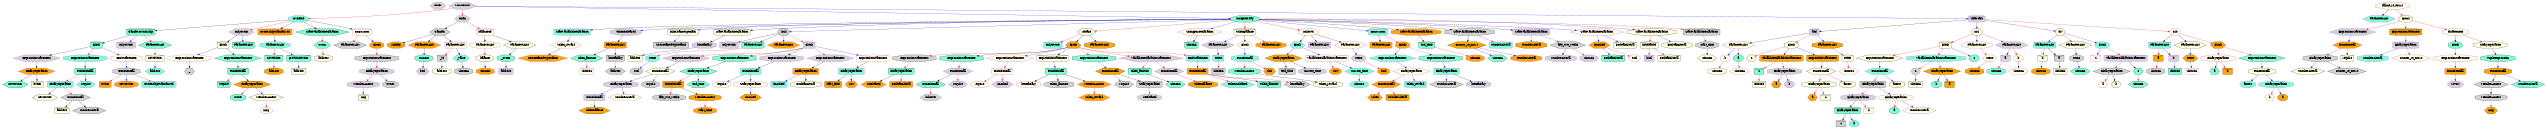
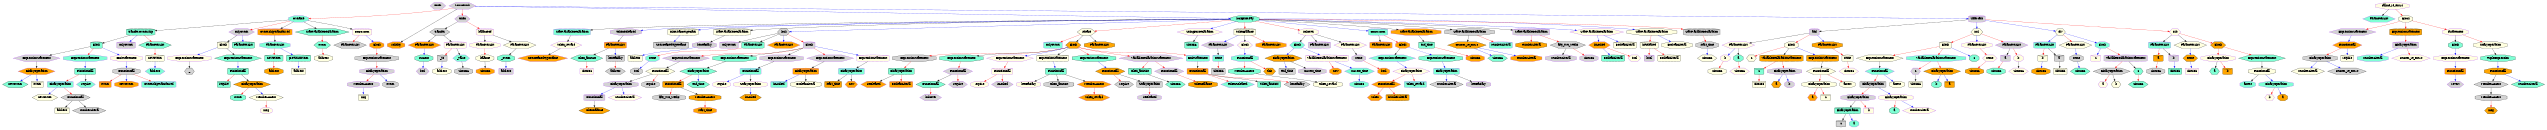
(419, 38) -> (430, 25)
